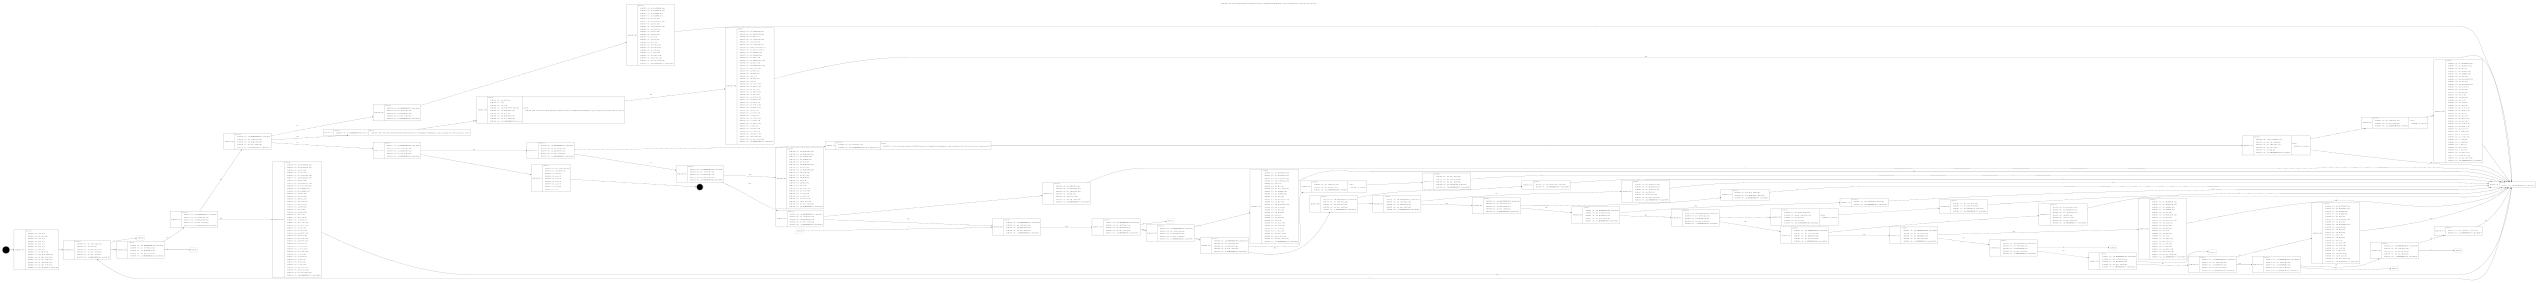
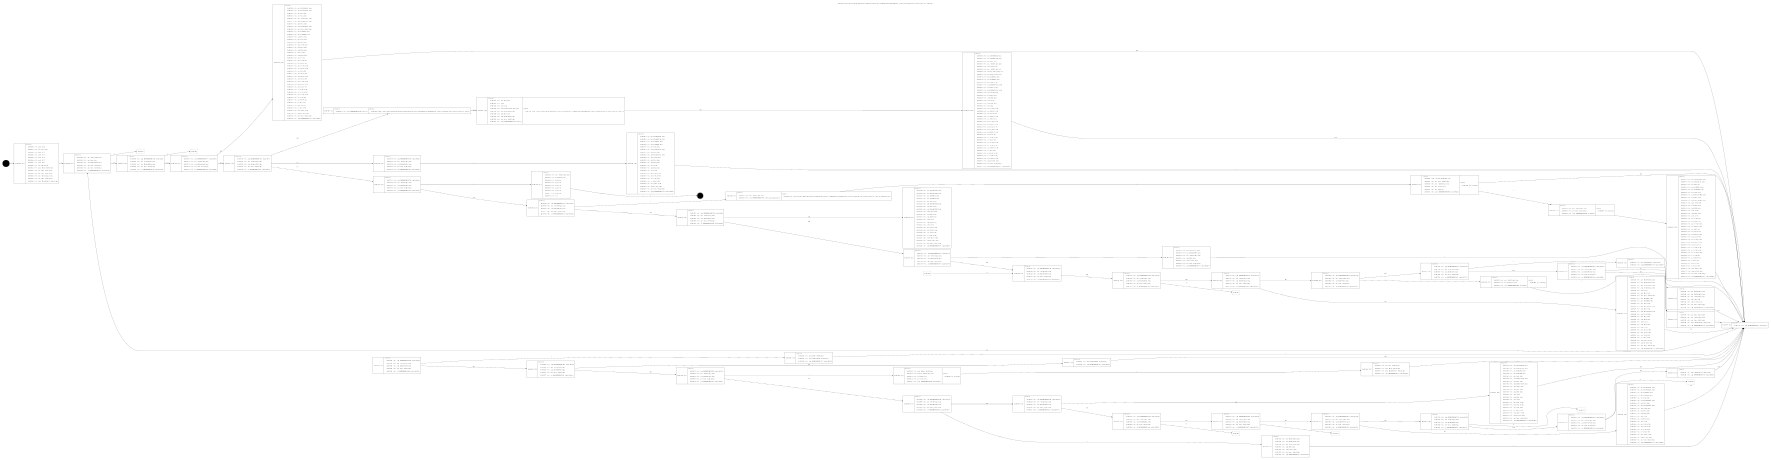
(1446, 205) -> (1654, 273)
